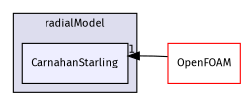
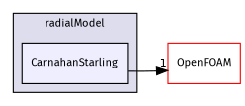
(154, 56) -> (144, 71)
